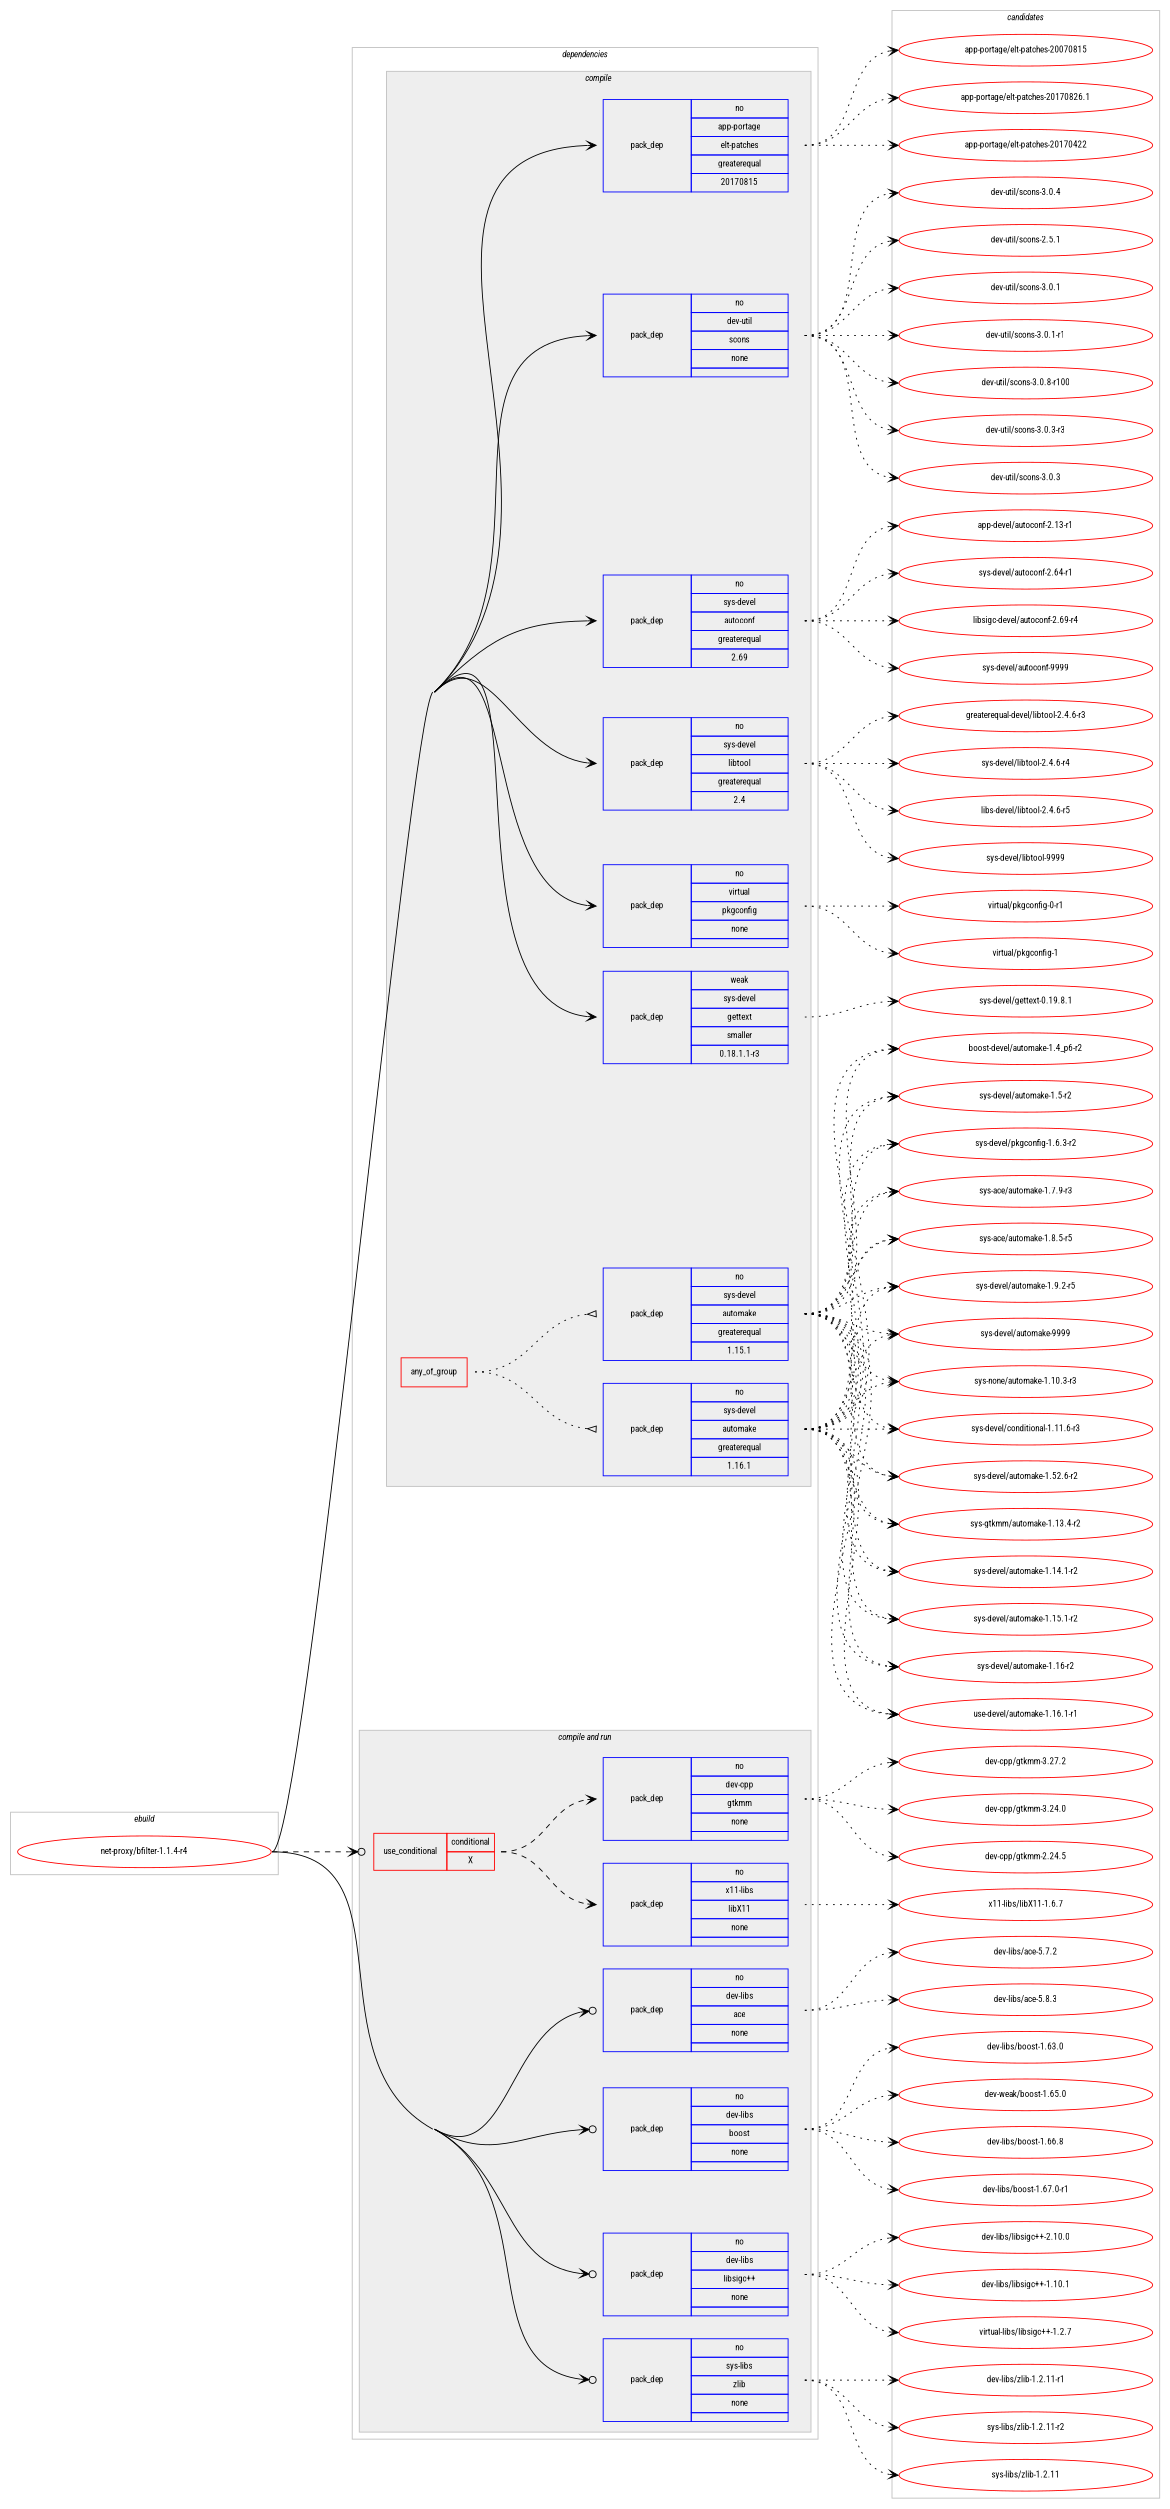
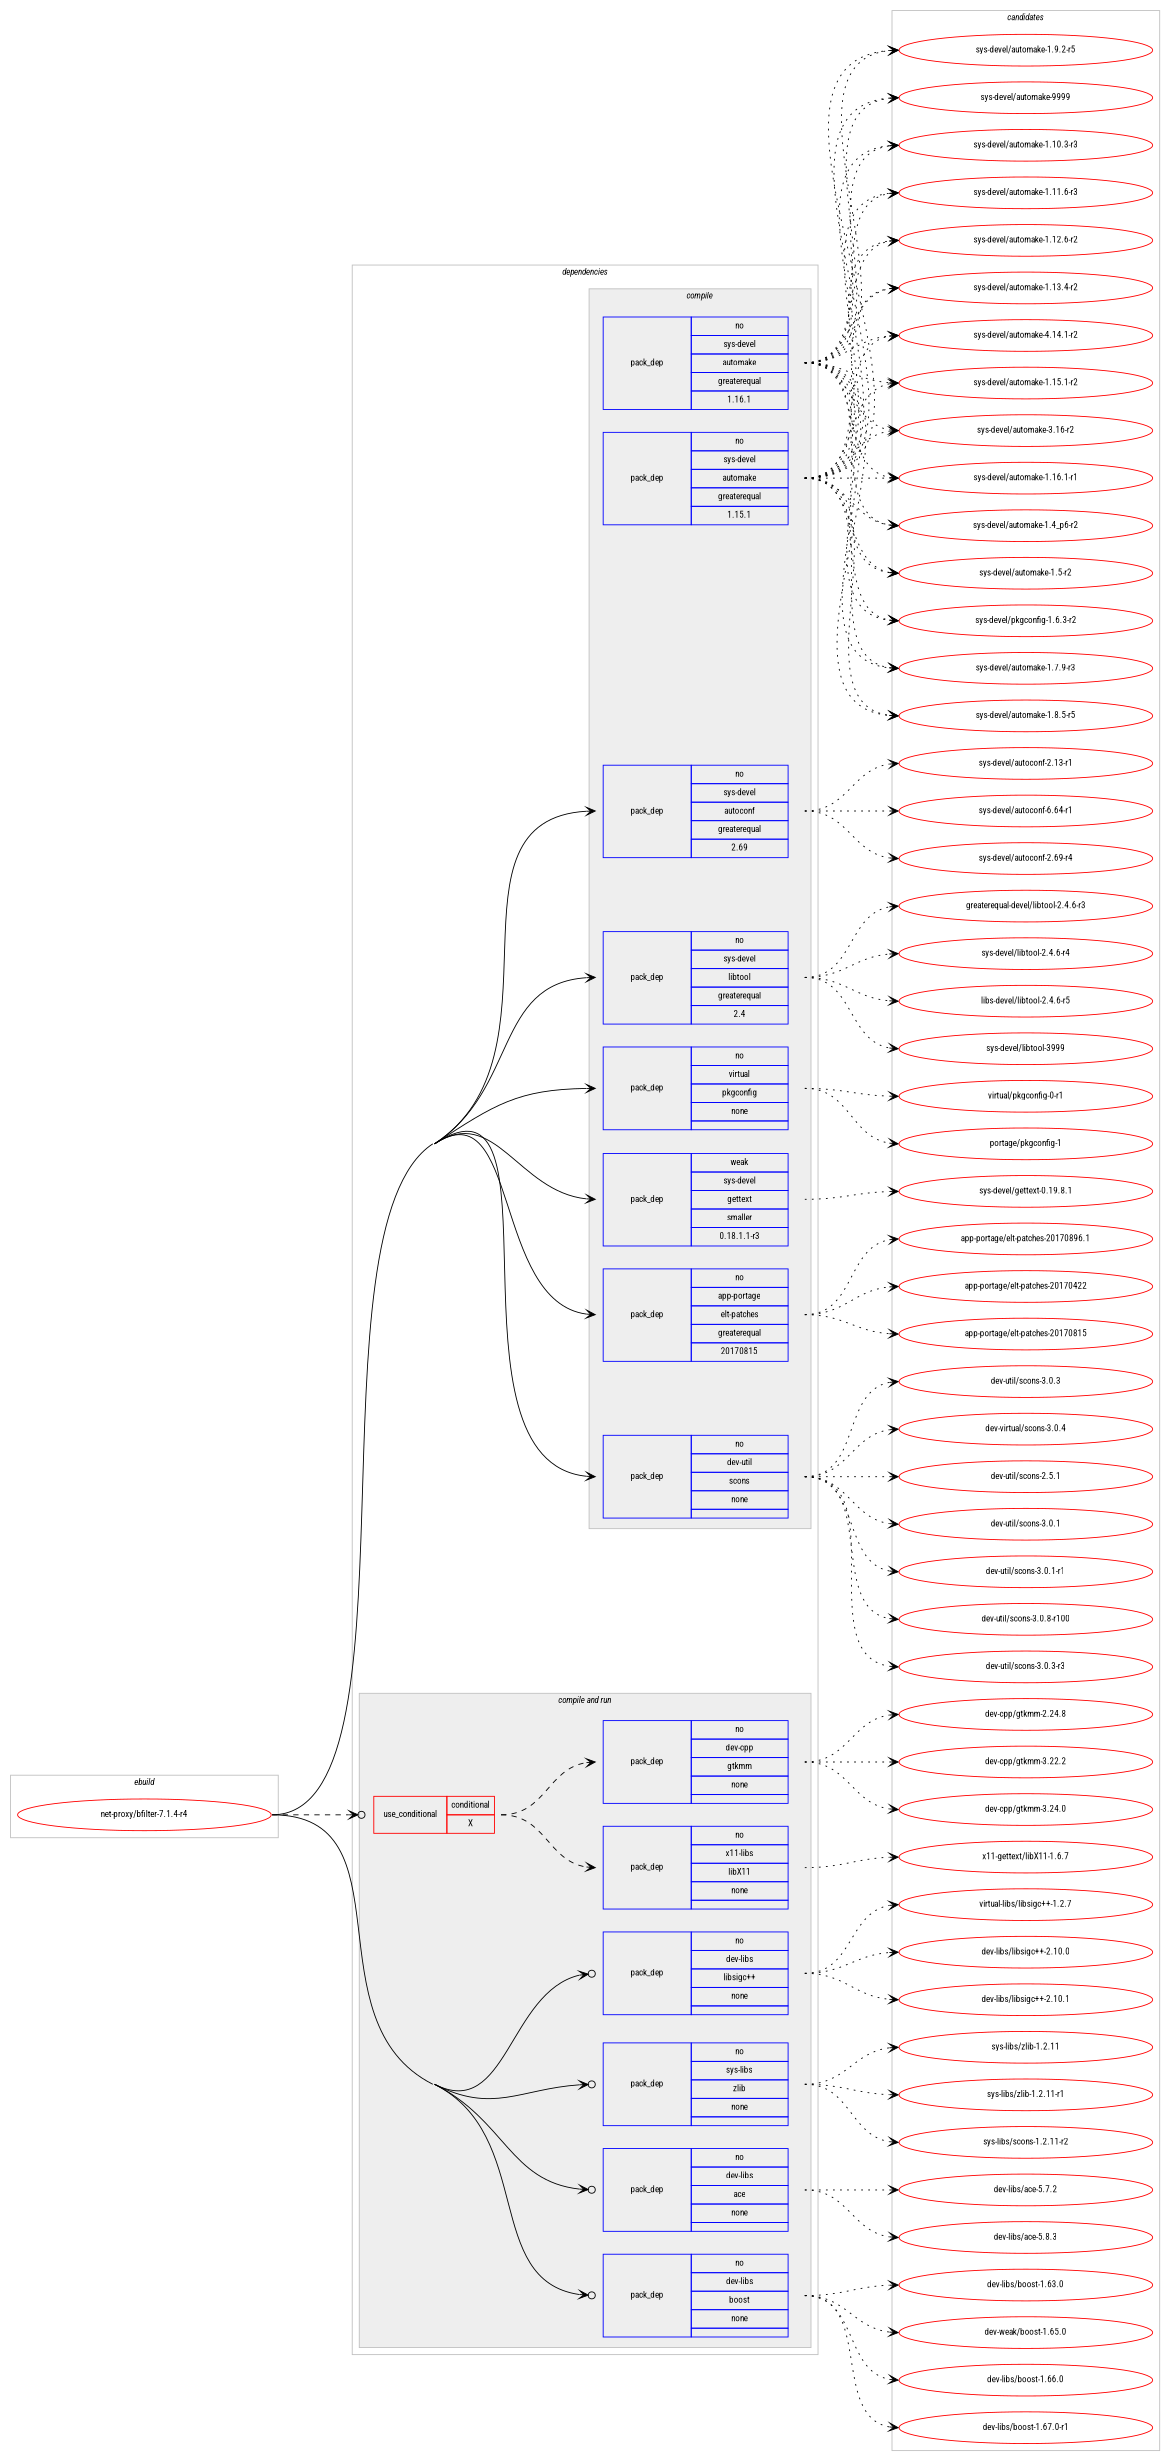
(1026, 50) -> (1026, 1334)
(1026, 98) -> (1026, 1239)
(1026, 193) -> (1026, 1429)
(1026, 526) -> (1026, 763)
(1026, 573) -> (1026, 811)
(1026, 621) -> (1026, 859)
(1026, 668) -> none
(1026, 859) -> (1026, 1049)
(1026, 954) -> (1026, 1144)
(1026, 1049) -> (1026, 526)
(1026, 1191) -> (1026, 668)
(1026, 1239) -> (1026, 716)
(434, 1372) -> none
(1026, 1382) -> (1026, 145)
(1026, 1429) -> (1026, 193)
(1026, 1477) -> (1026, 240)
(1026, 1524) -> (1026, 288)
(1026, 1572) -> (1026, 335)
(1026, 1667) -> (1026, 431)
(1026, 1714) -> (1026, 478)
(1026, 1762) -> (1026, 1762)
(144, 1852) -> (144, 1815)
(1026, 1857) -> (1026, 1714)
(1026, 1905) -> (1026, 1857)
(1026, 2142) -> (1026, 2380)
(1026, 2285) -> (1026, 2000)
(1026, 2380) -> (1026, 2095)
(1026, 2428) -> (1026, 2142)
